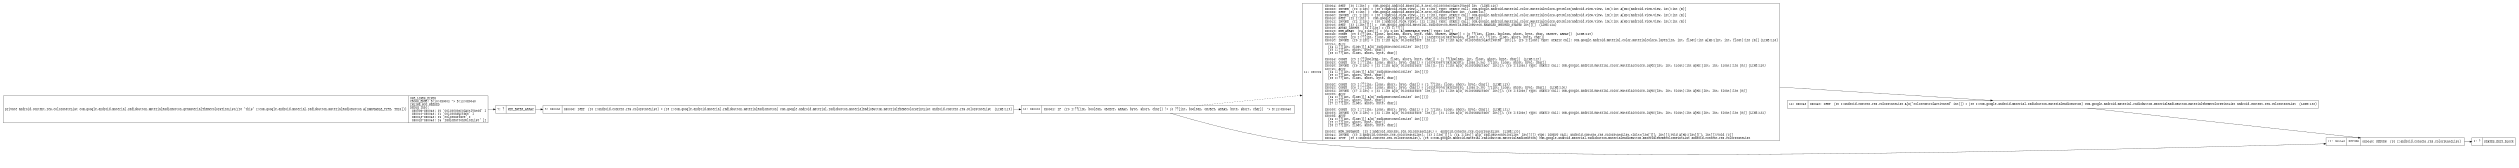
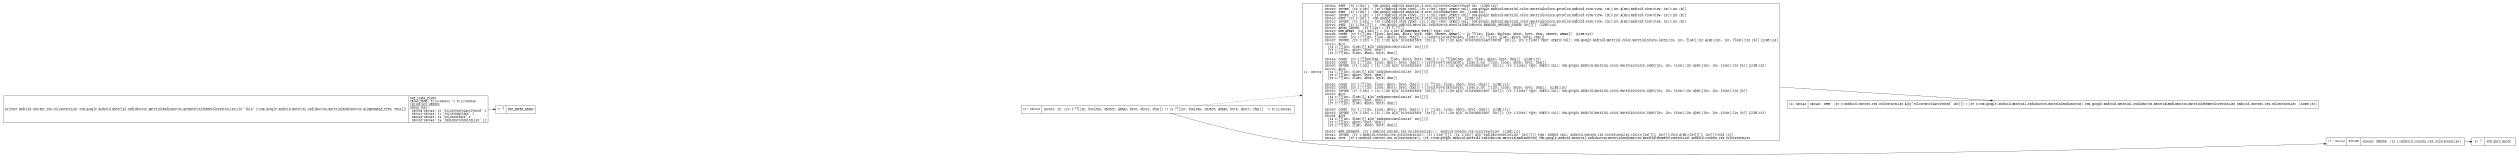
(778, 109) -> none
(2223, 123) -> none
(2499, 142) -> (2499, 142)
